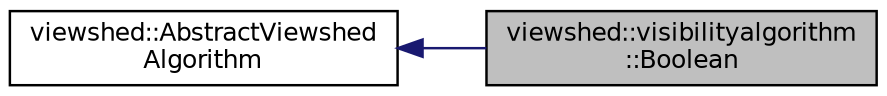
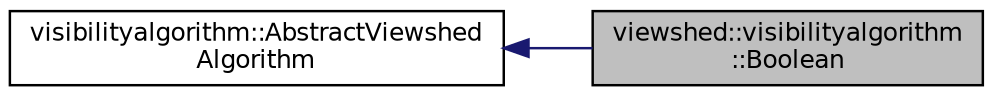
(204, 48) -> (257, 48)
